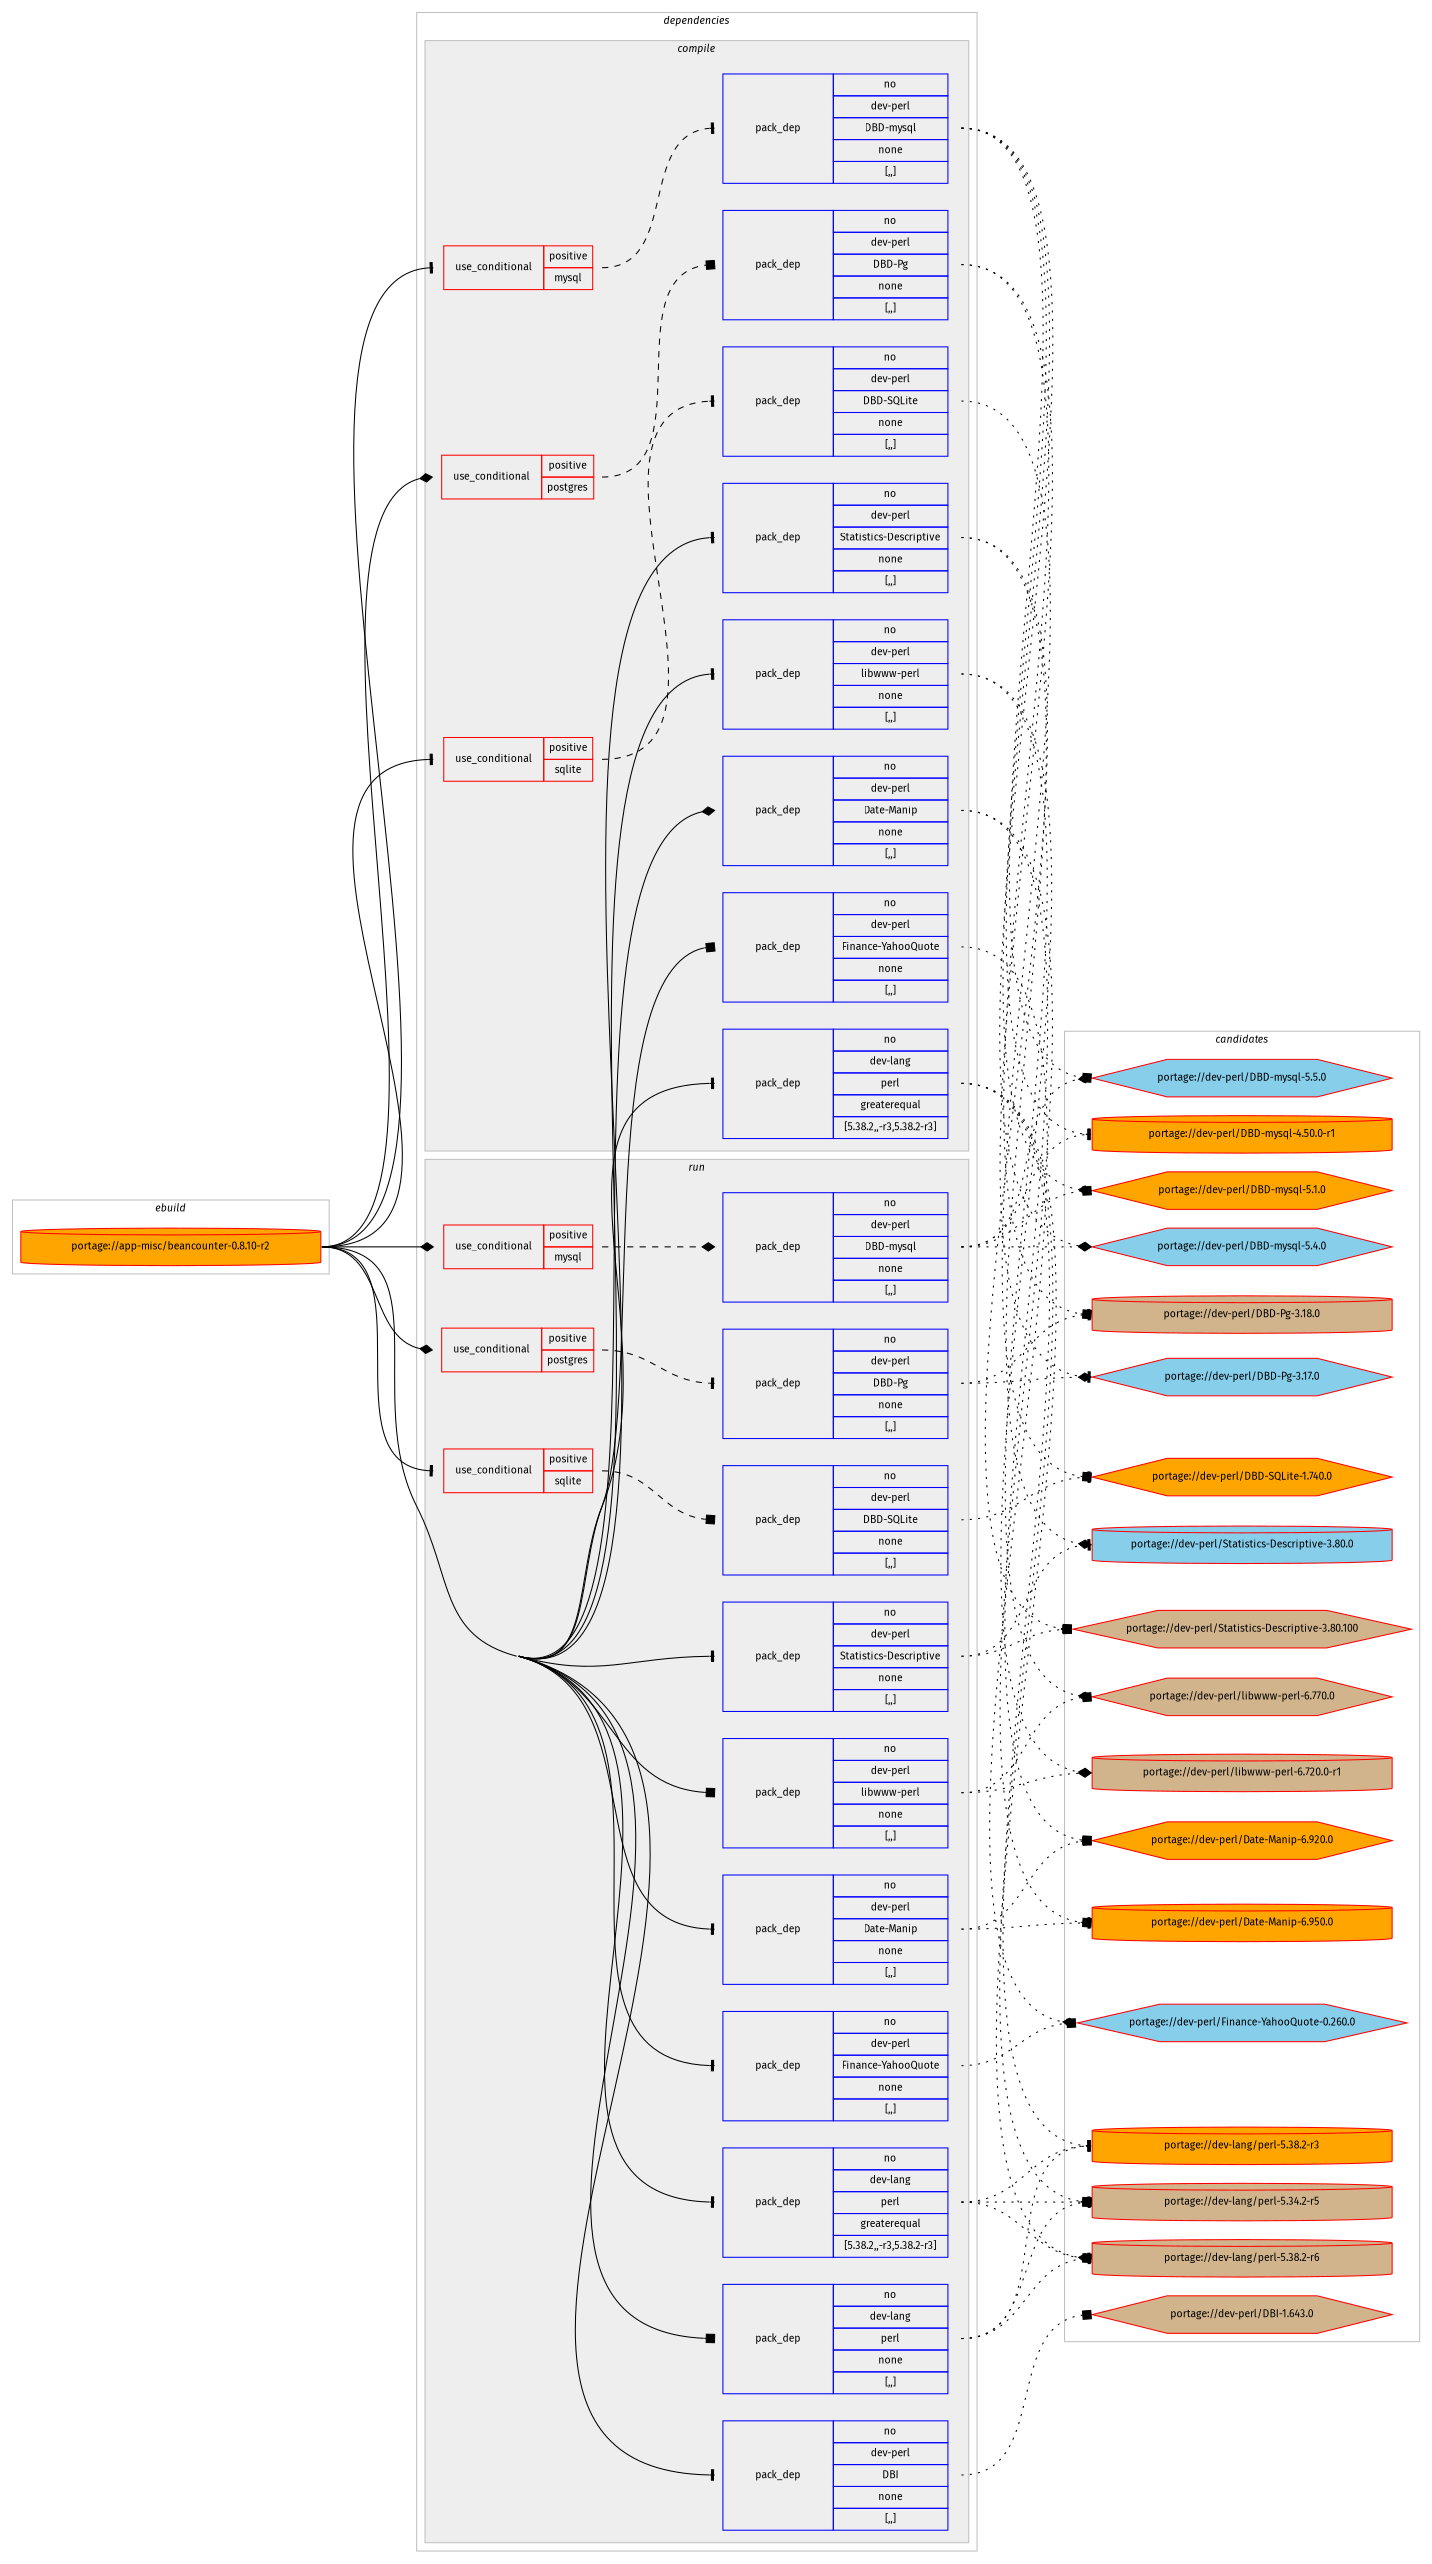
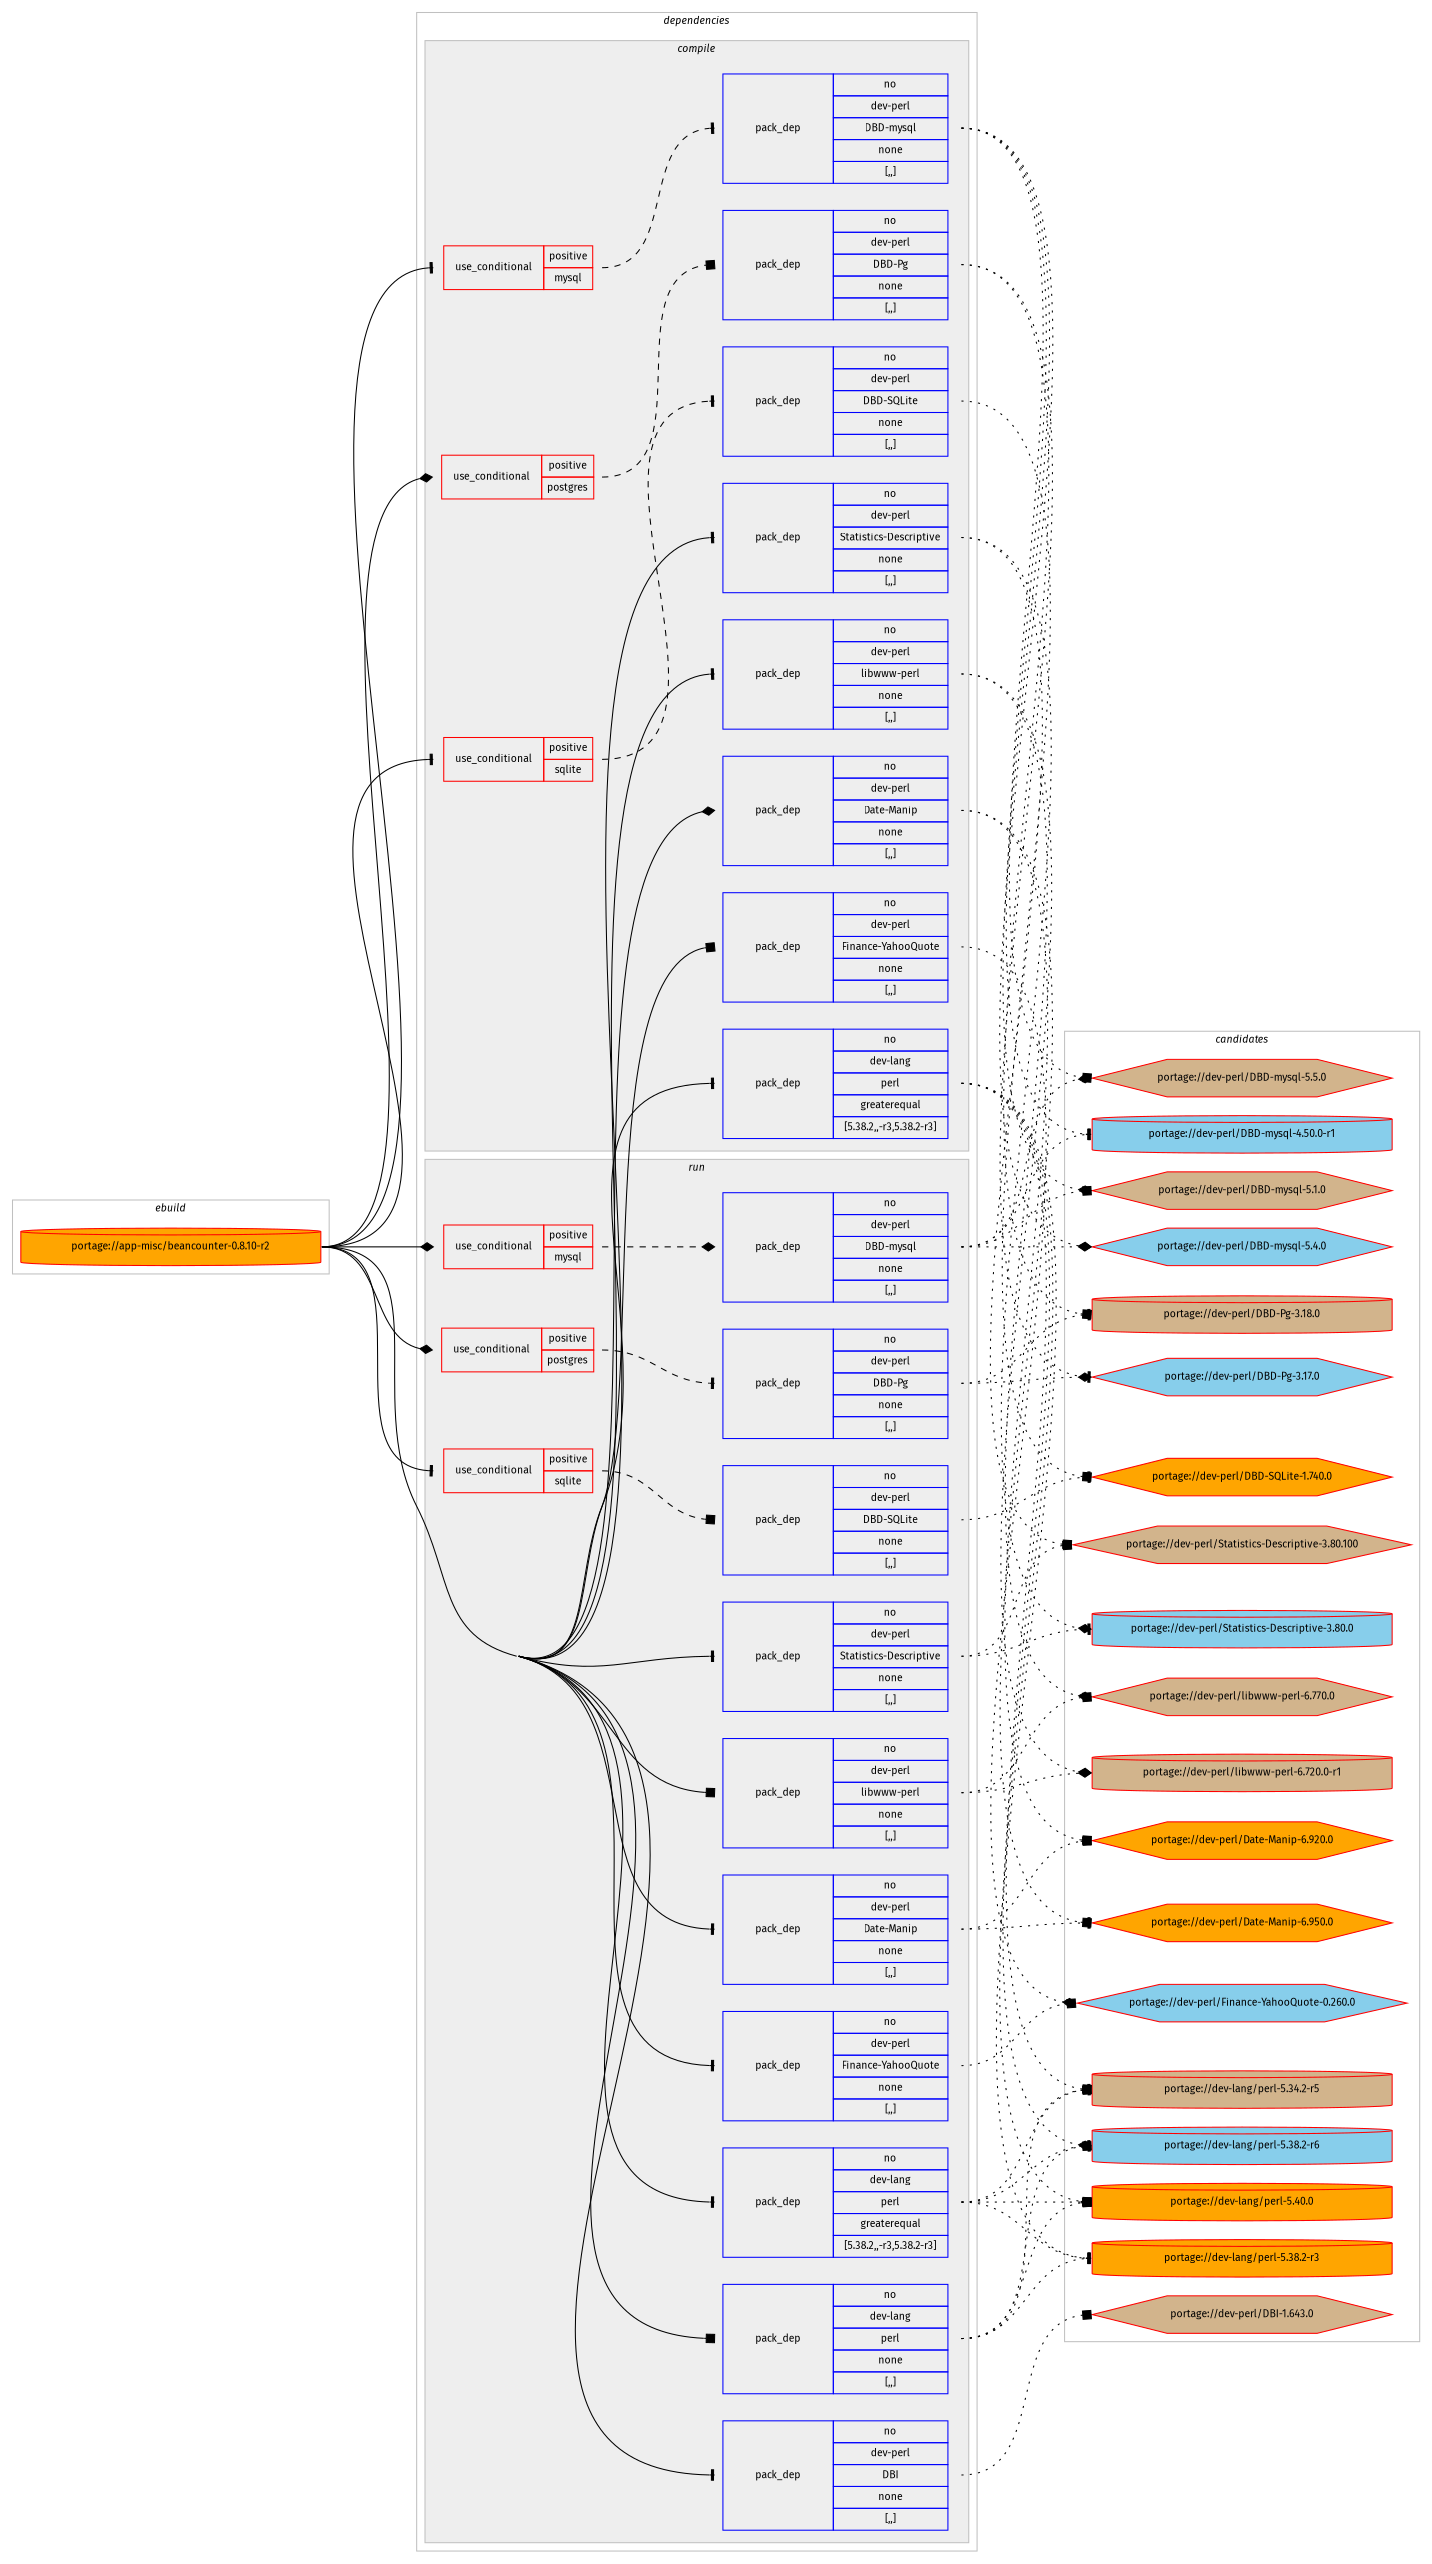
(1242, 1078) -> (1242, 1078)
(1242, 1134) -> (1242, 1134)
(1242, 1191) -> (1242, 1191)
(1242, 1923) -> (1242, 1923)
none -> (1242, 2202)
(1242, 2258) -> (1242, 2146)
